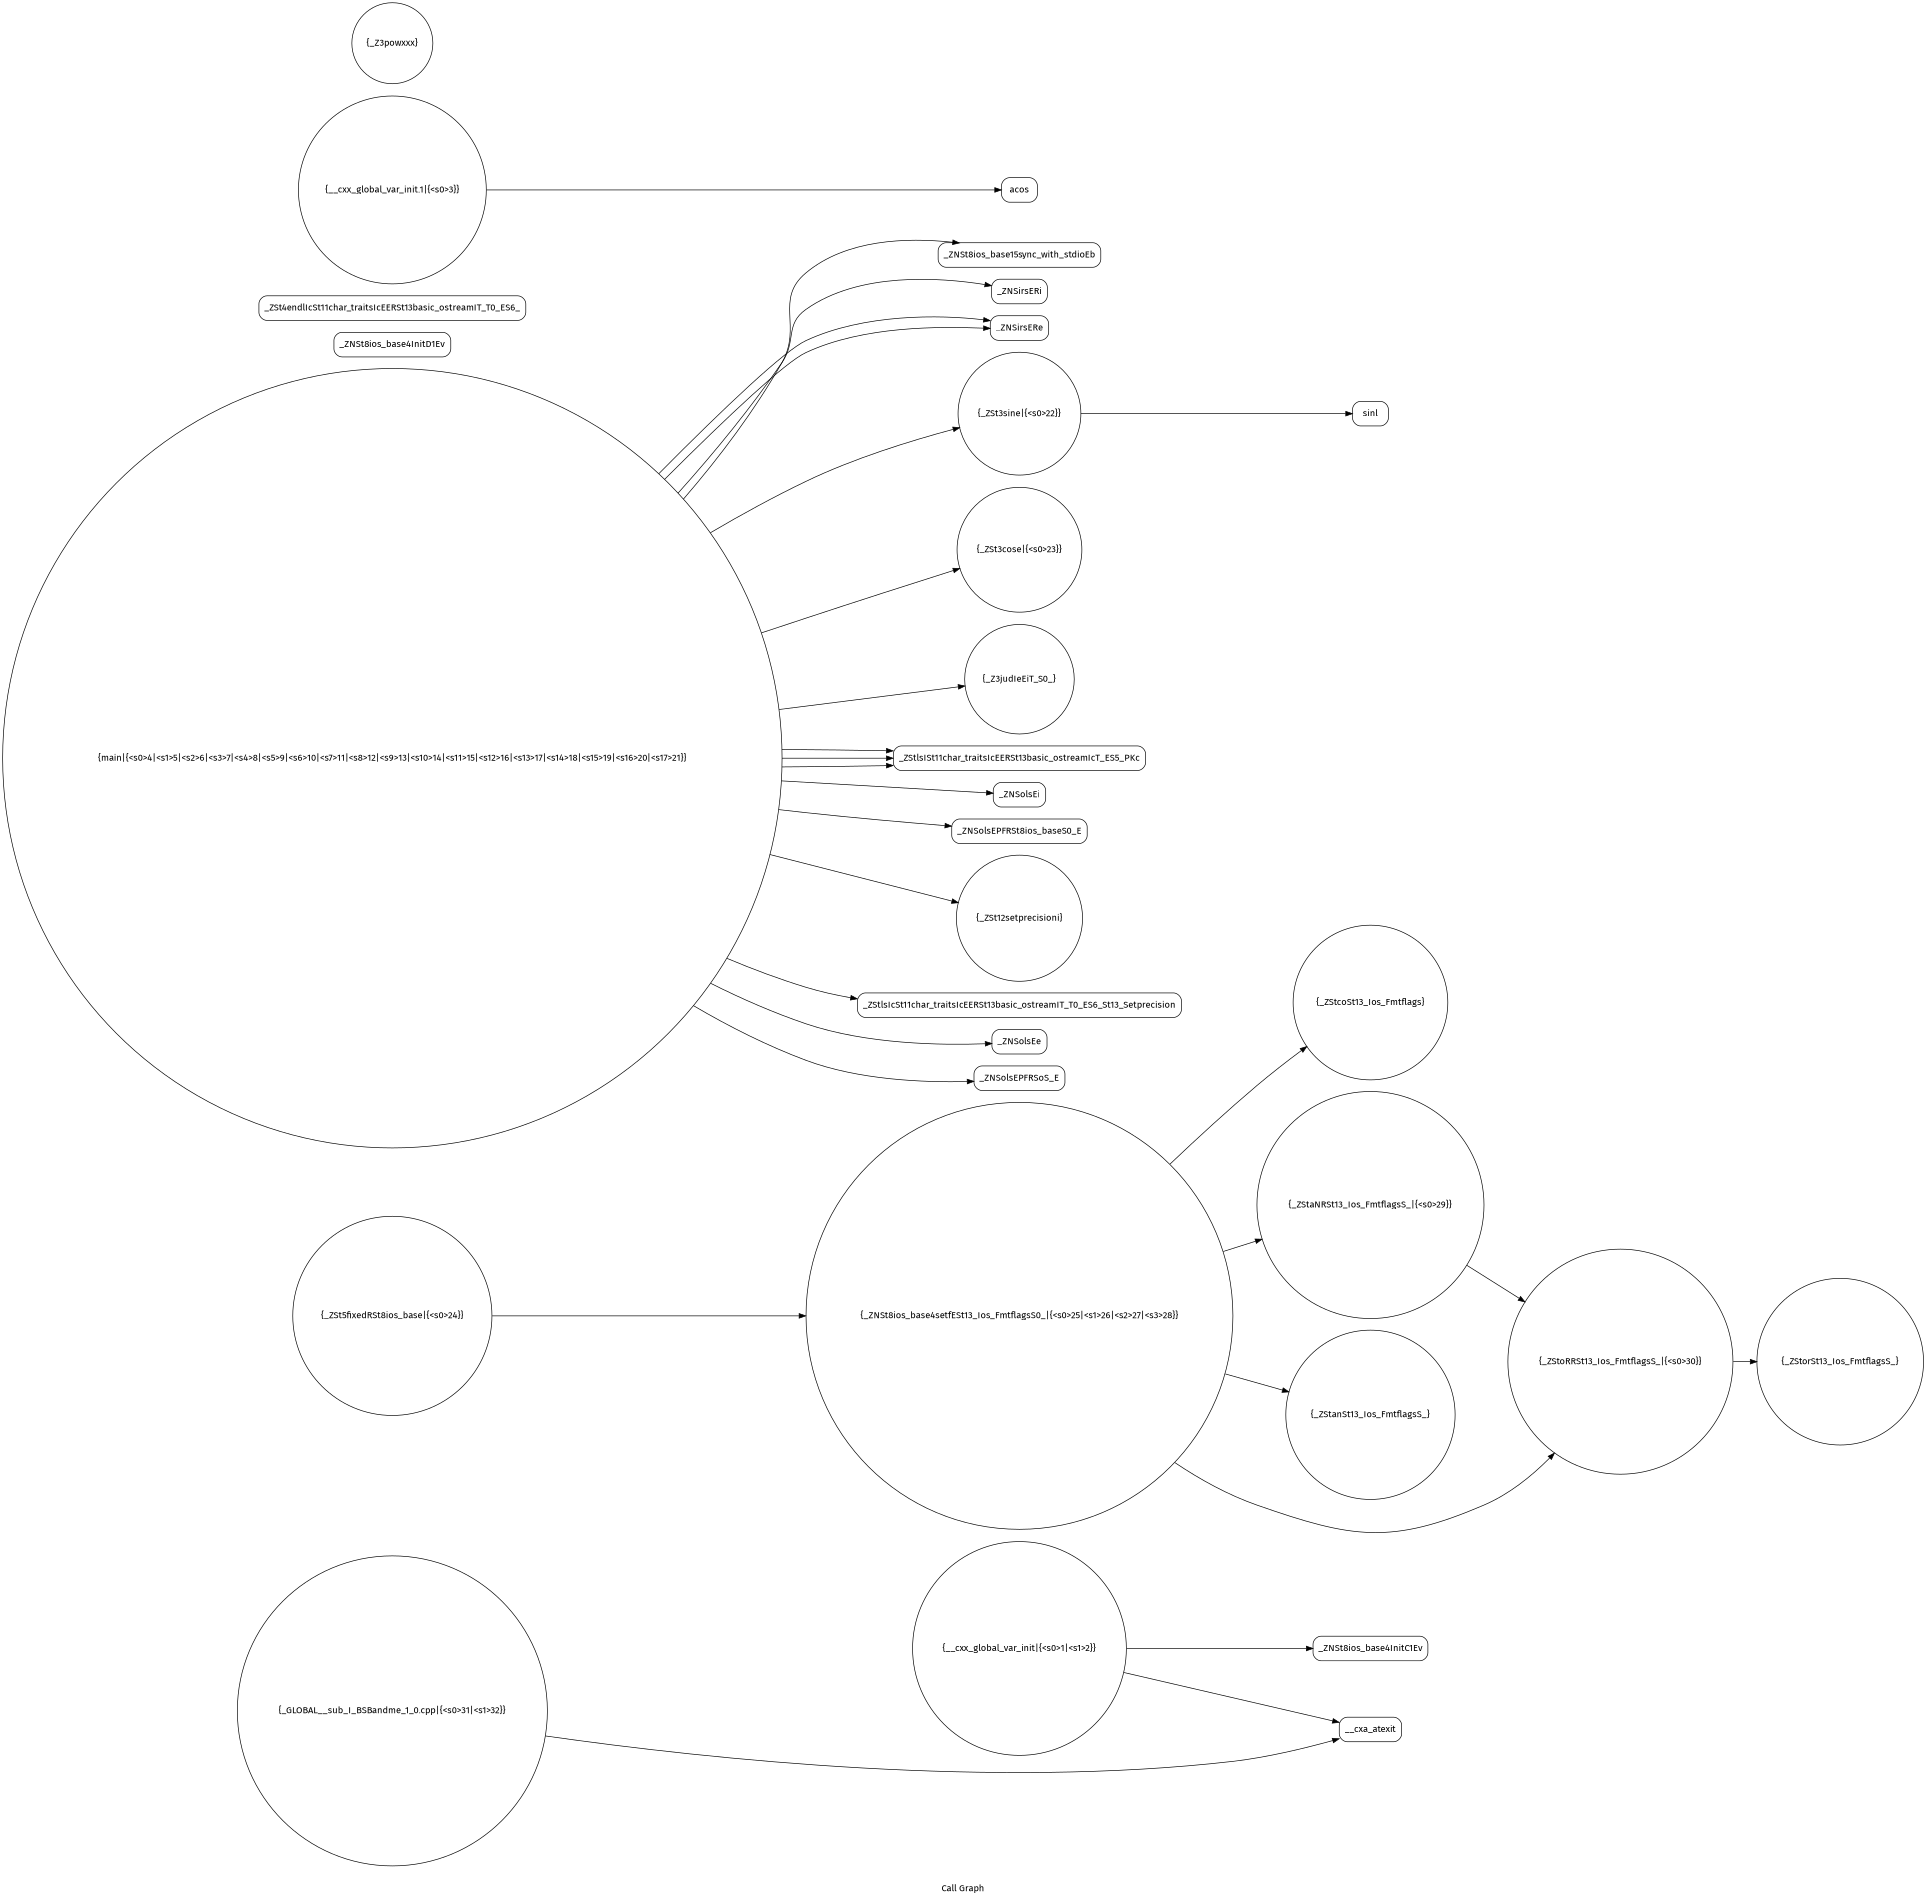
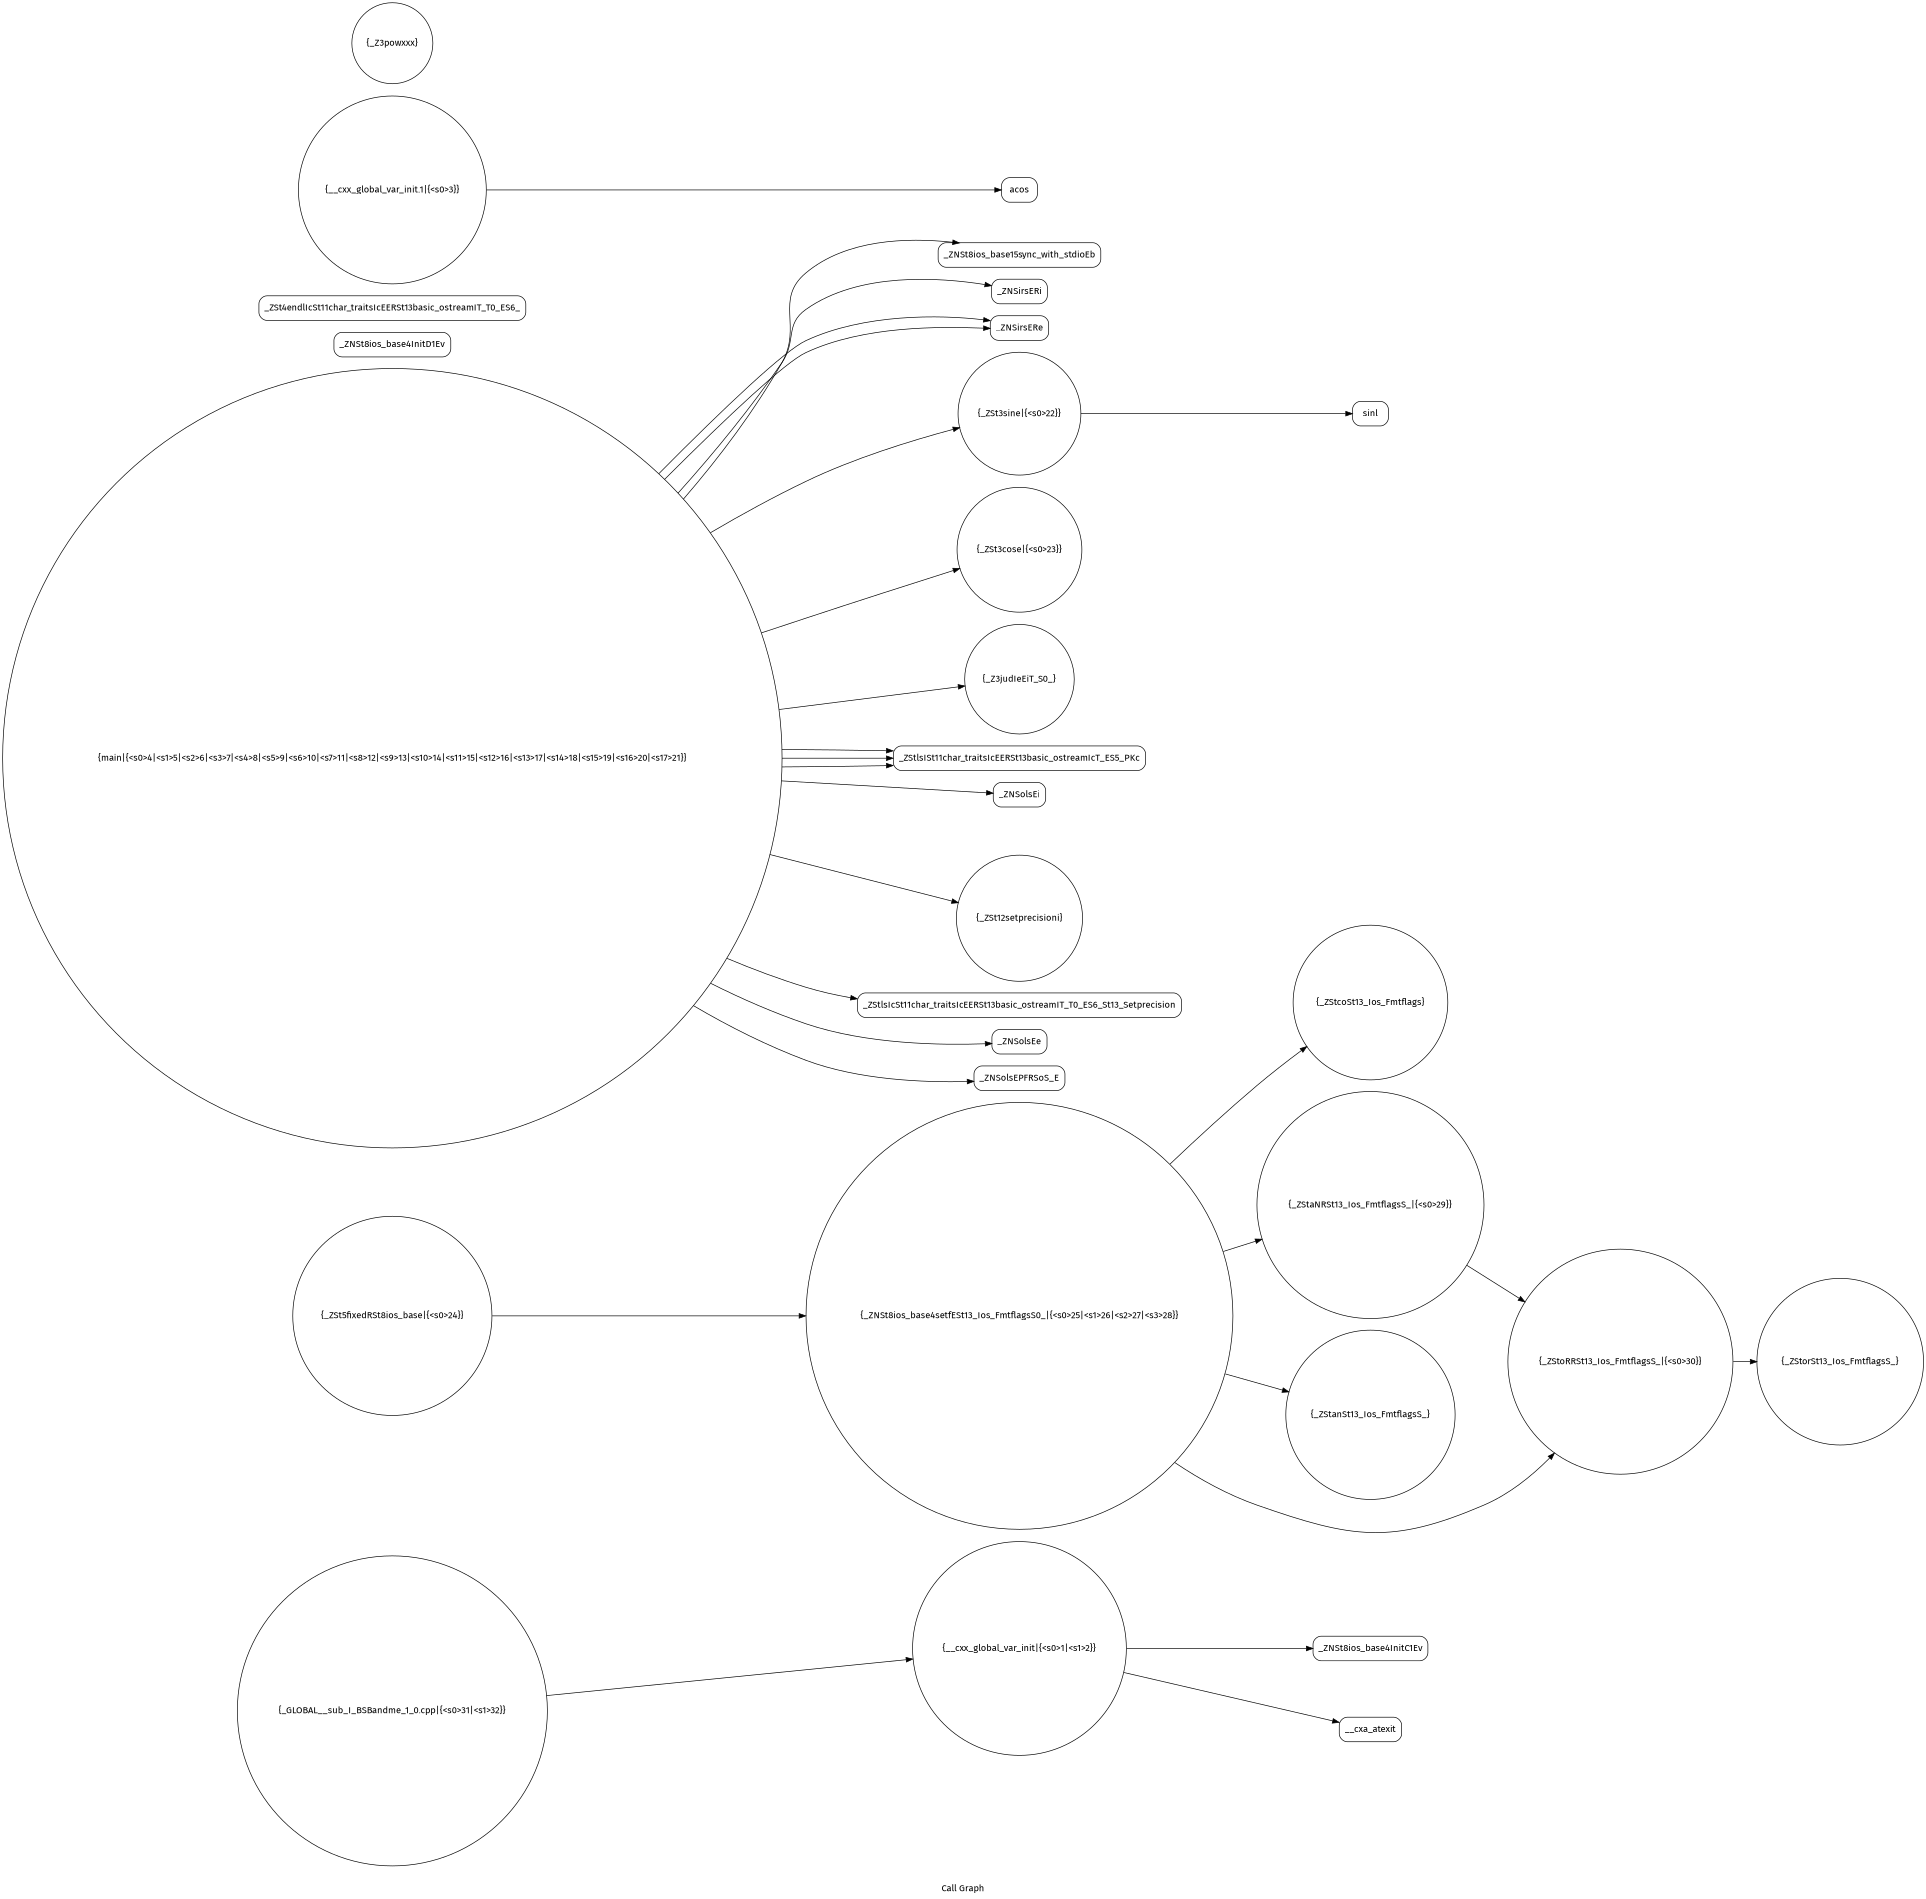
(1019, 831) -> none
(939, 1771) -> (726, 1678)
